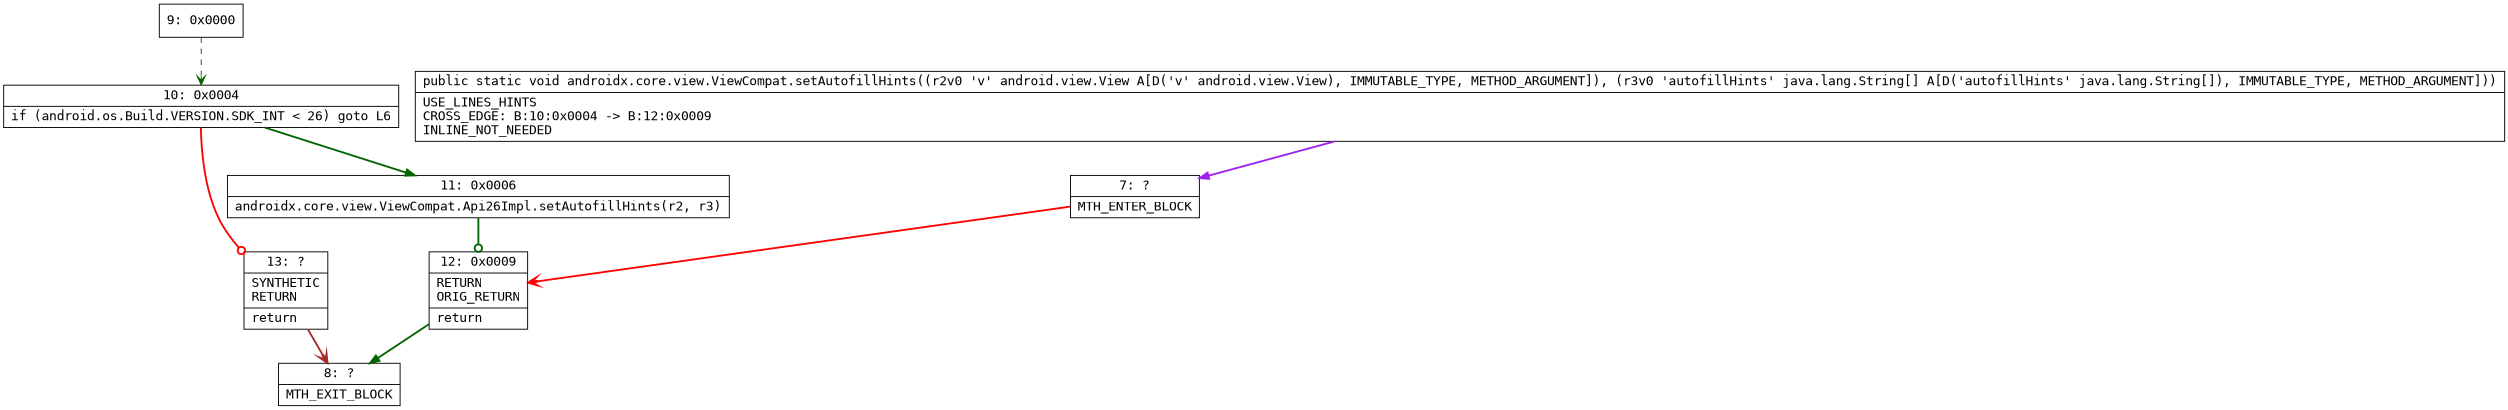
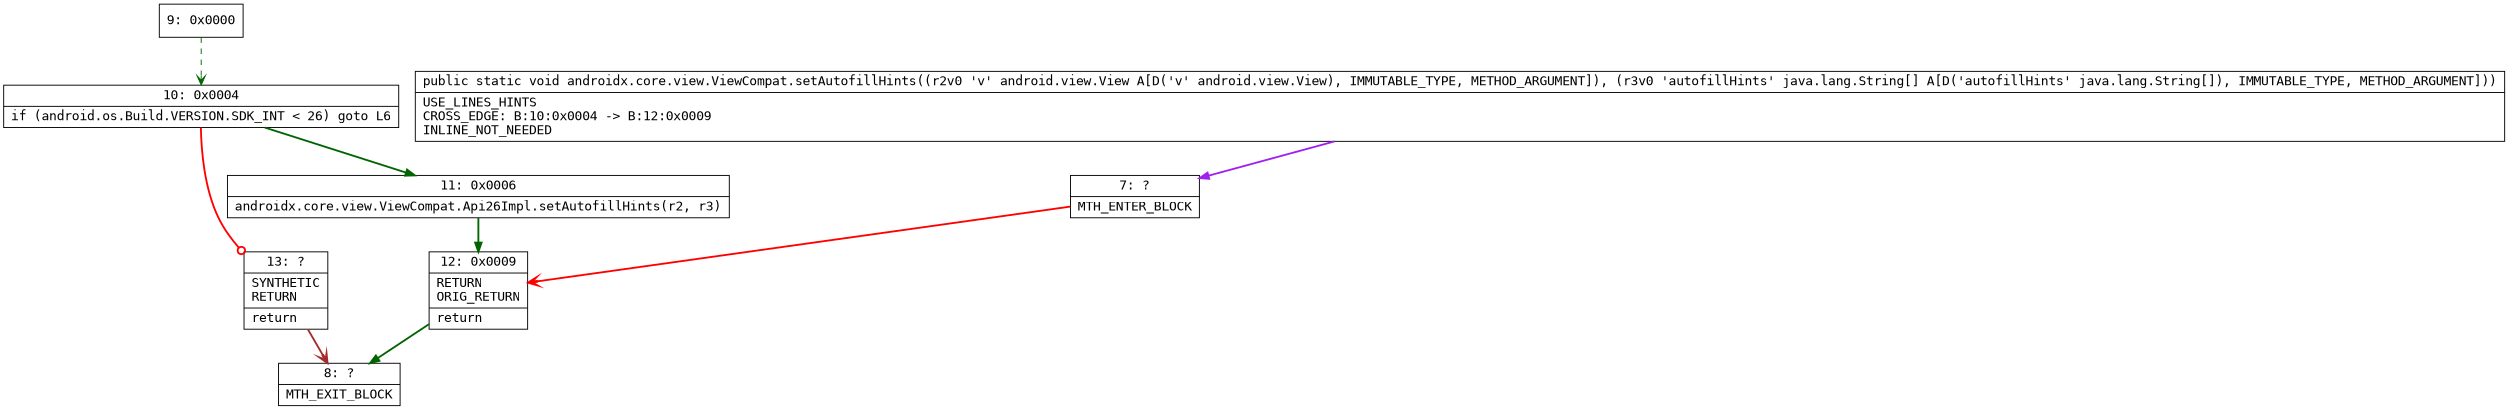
(478, 231) -> (478, 230)
